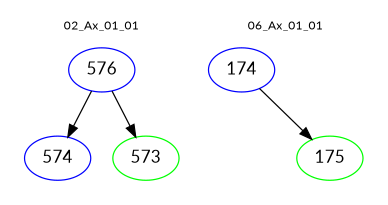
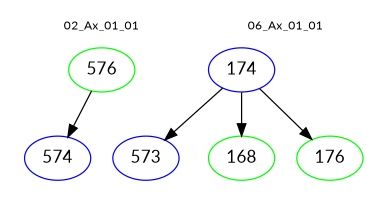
(102, 70) -> (102, 70)
(121, 109) -> (207, 102)
(146, 158) -> (146, 158)
none -> (242, 158)
(330, 158) -> (330, 158)
